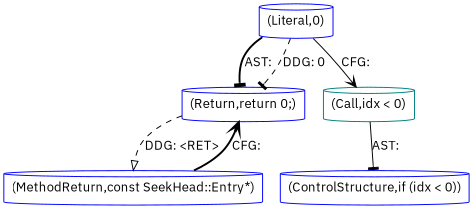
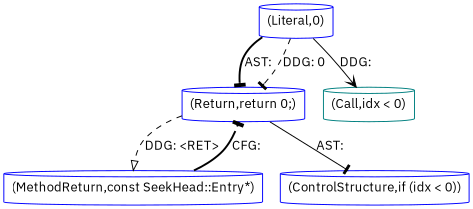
(357, 63) -> (357, 63)
(372, 144) -> (307, 145)
(219, 155) -> (219, 155)
